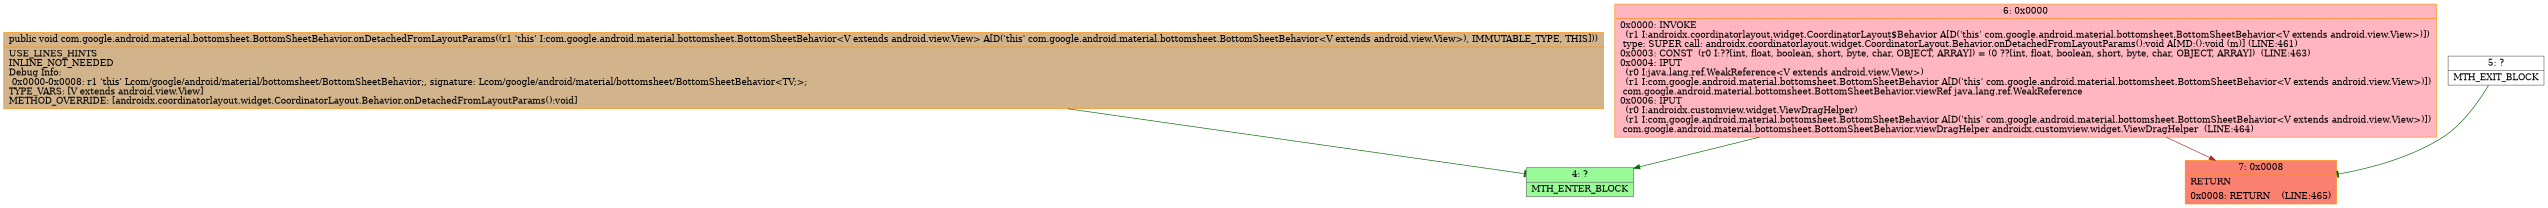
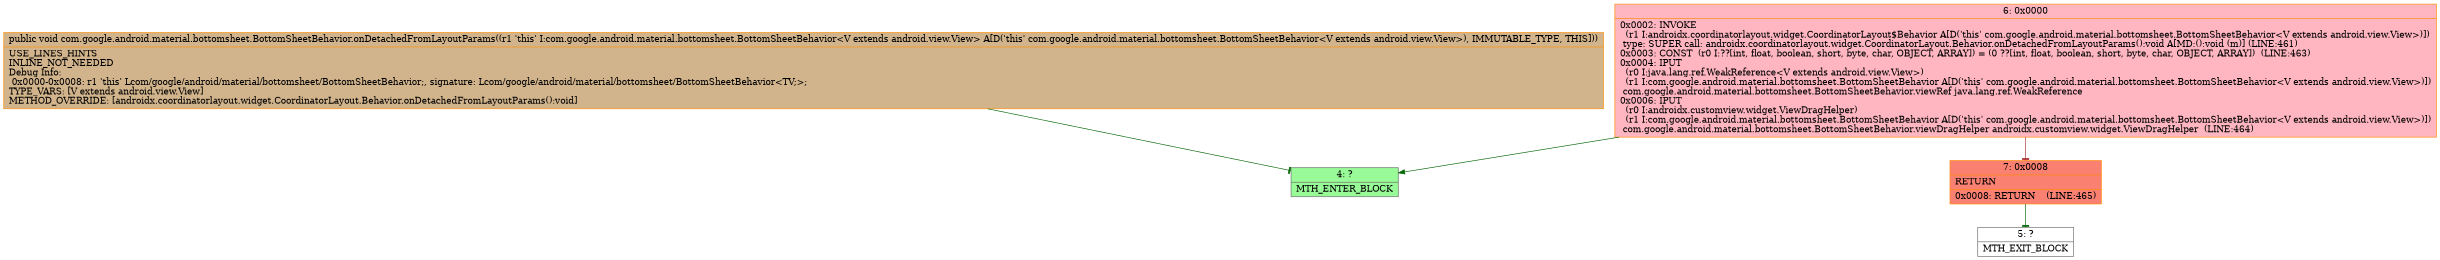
(1661, 26) -> (1661, 26)
(2188, 147) -> (2026, 147)
(2425, 147) -> (2026, 214)
